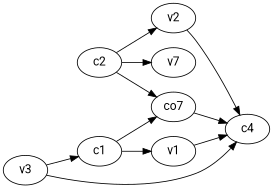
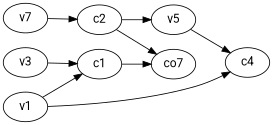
(173, 18) -> (173, 20)
(132, 62) -> (58, 19)
(207, 117) -> none
(132, 151) -> (59, 88)
(143, 184) -> none
